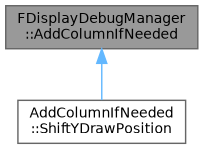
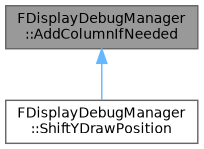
(102, 122) -> (102, 122)
